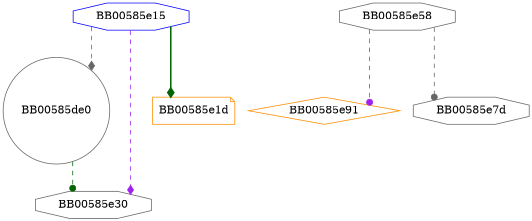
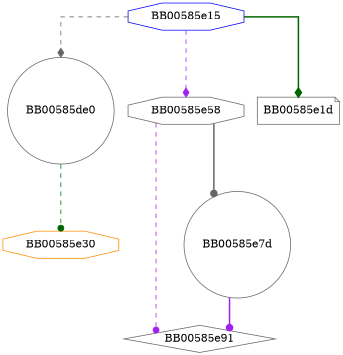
(434, 61) -> (214, 157)
(131, 108) -> (186, 59)
(194, 111) -> (298, 111)
(324, 111) -> (200, 339)
(471, 111) -> (237, 245)
(93, 205) -> (61, 245)
none -> (230, 311)
